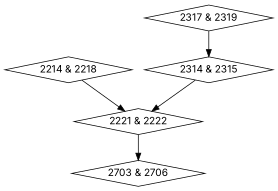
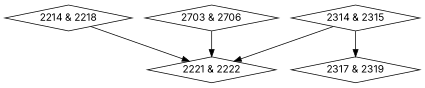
(209, 40) -> (356, 40)
(138, 144) -> (212, 40)
